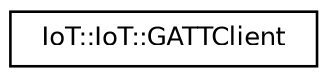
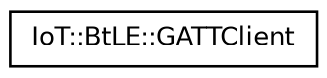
(164, 39) -> (164, 39)
